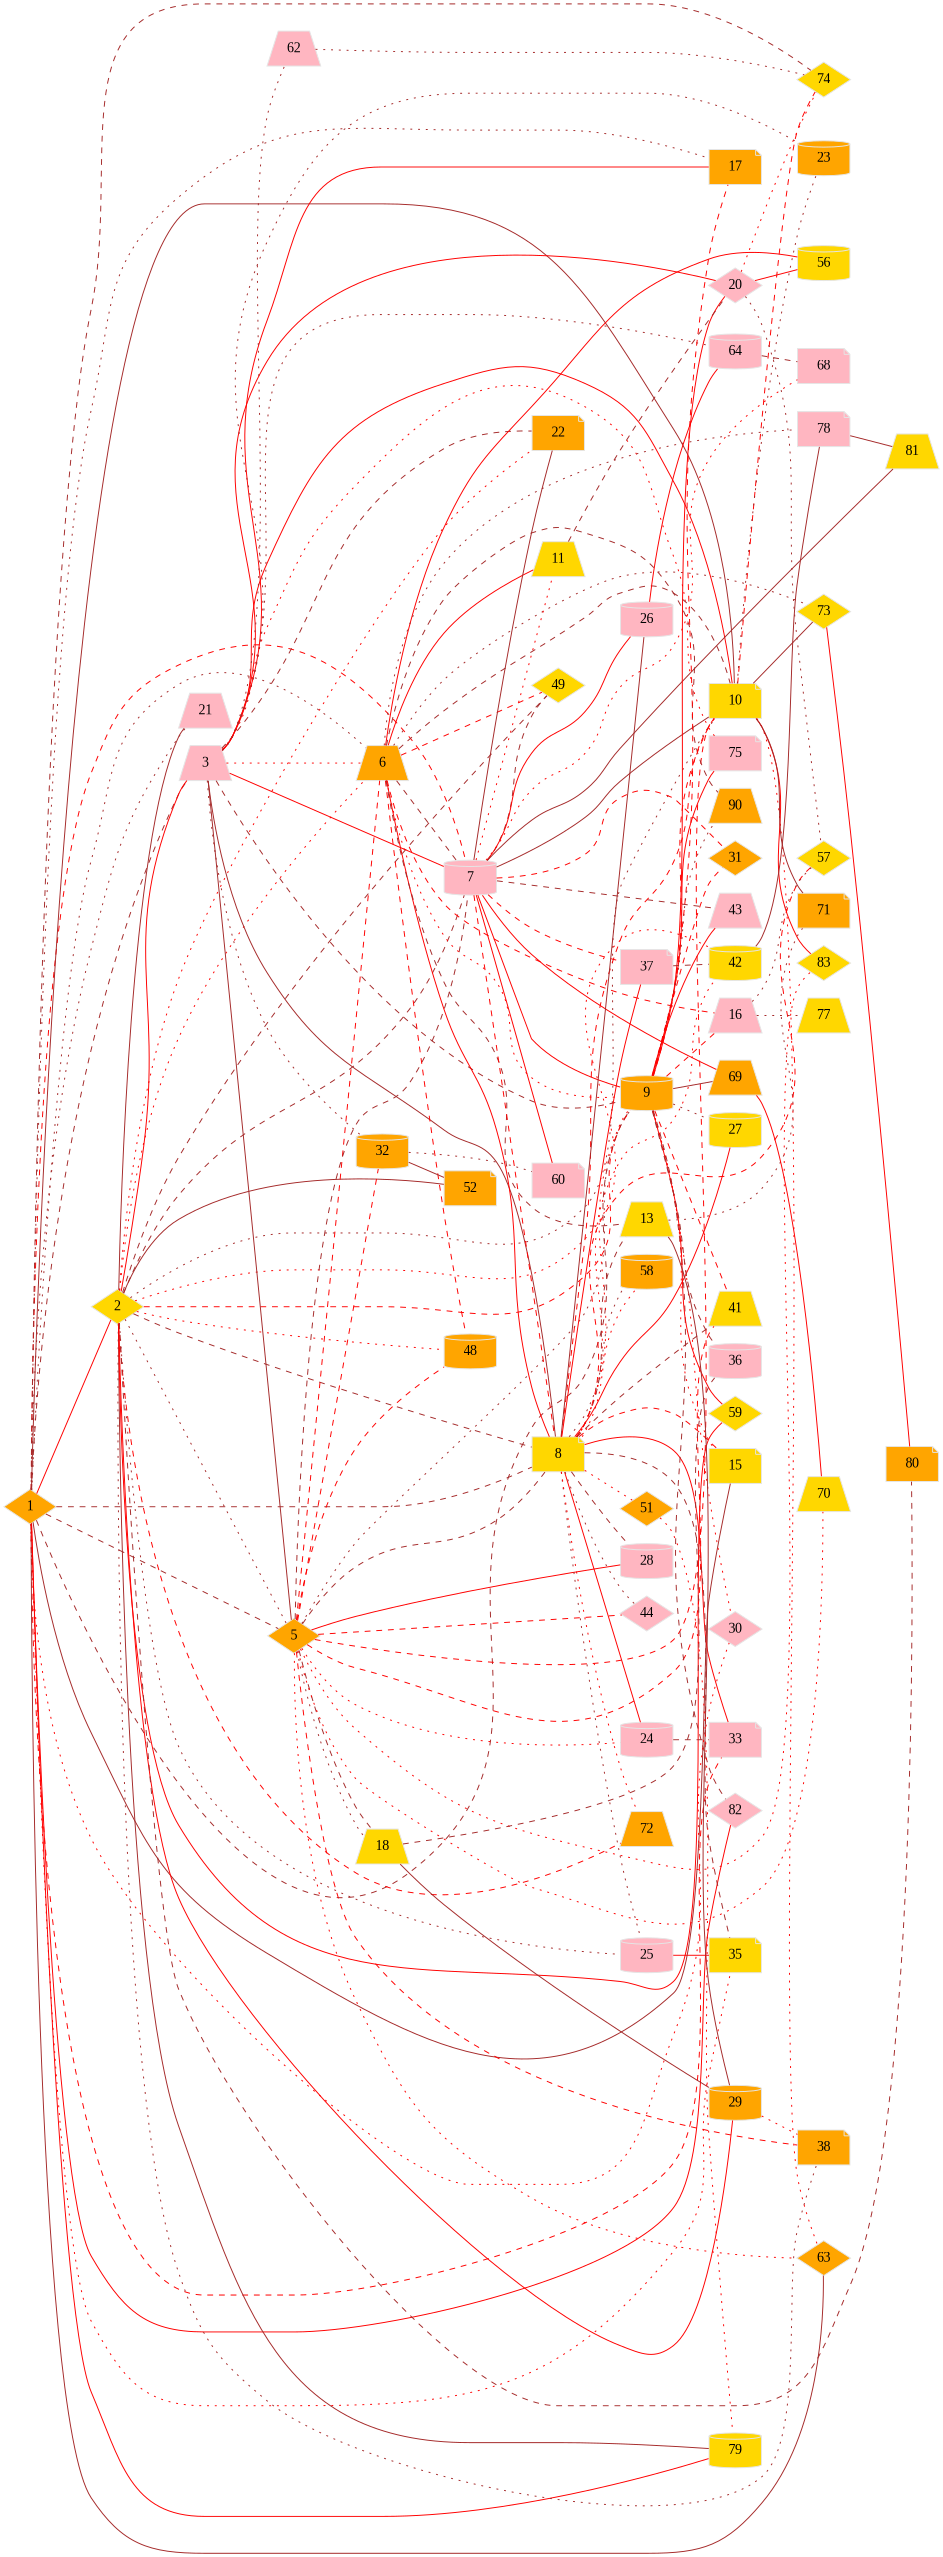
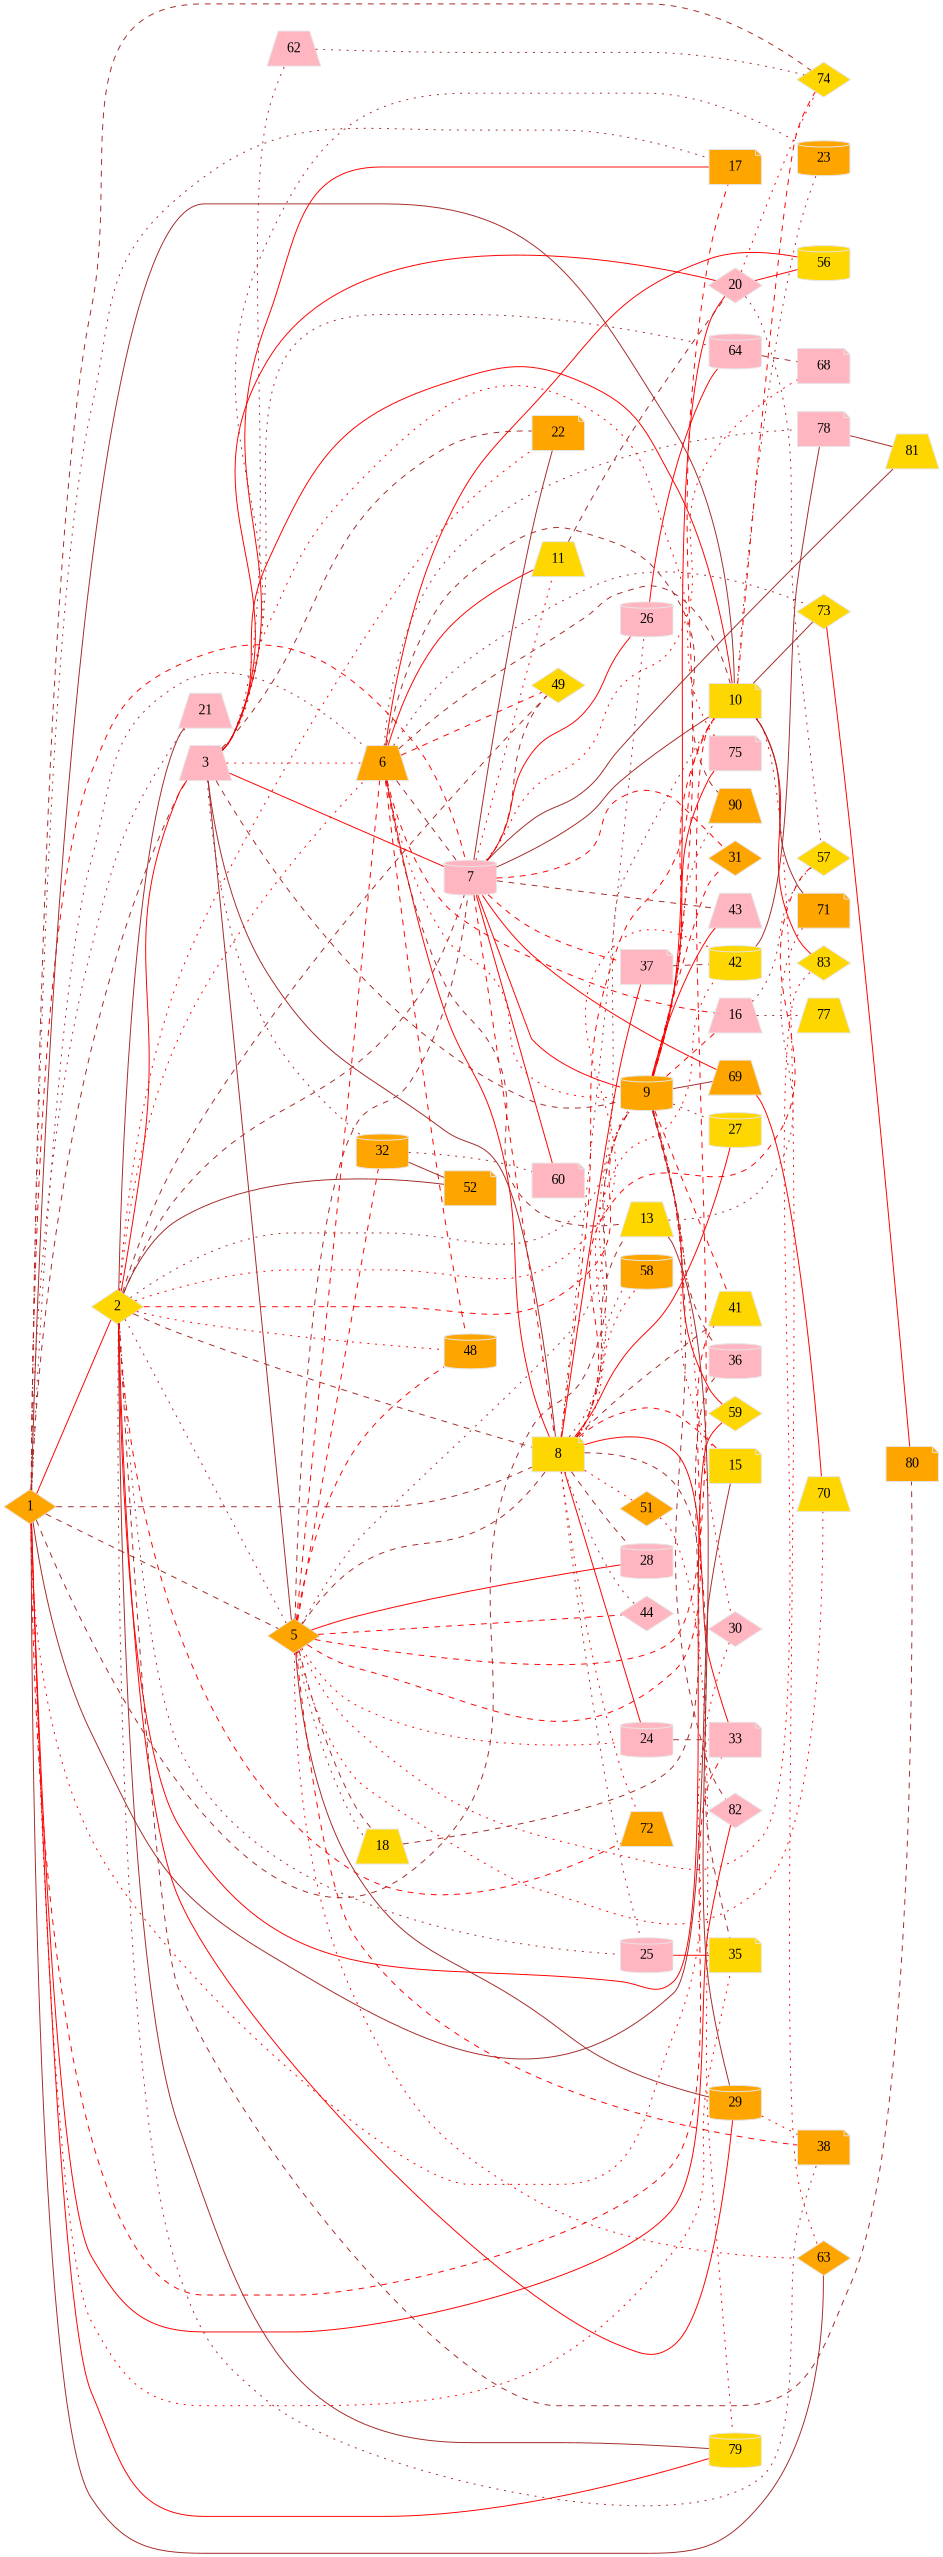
(603, 1037) -> (603, 1037)
(549, 1983) -> (422, 1944)
